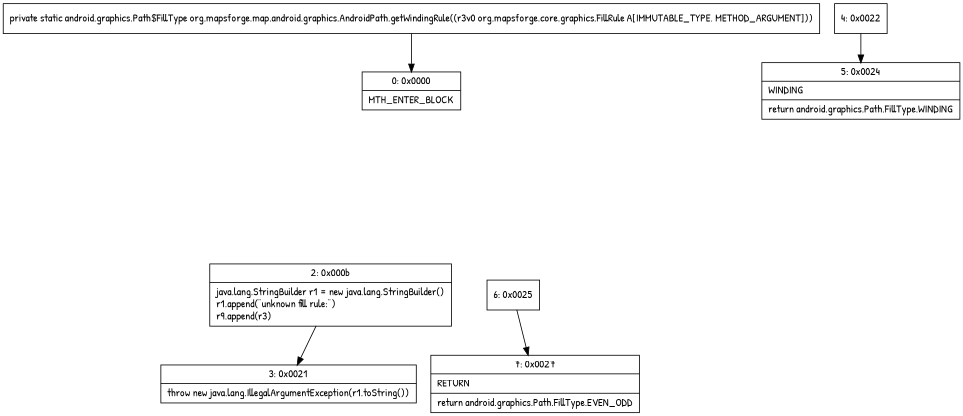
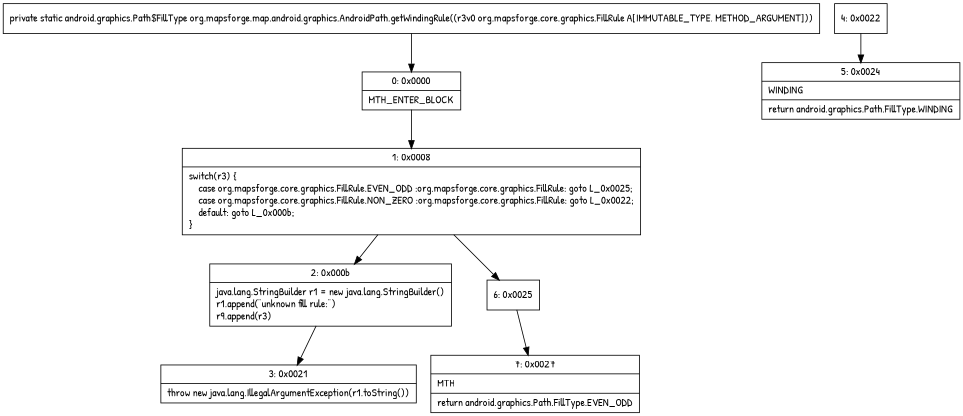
none -> (411, 192)
(453, 383) -> (446, 383)
